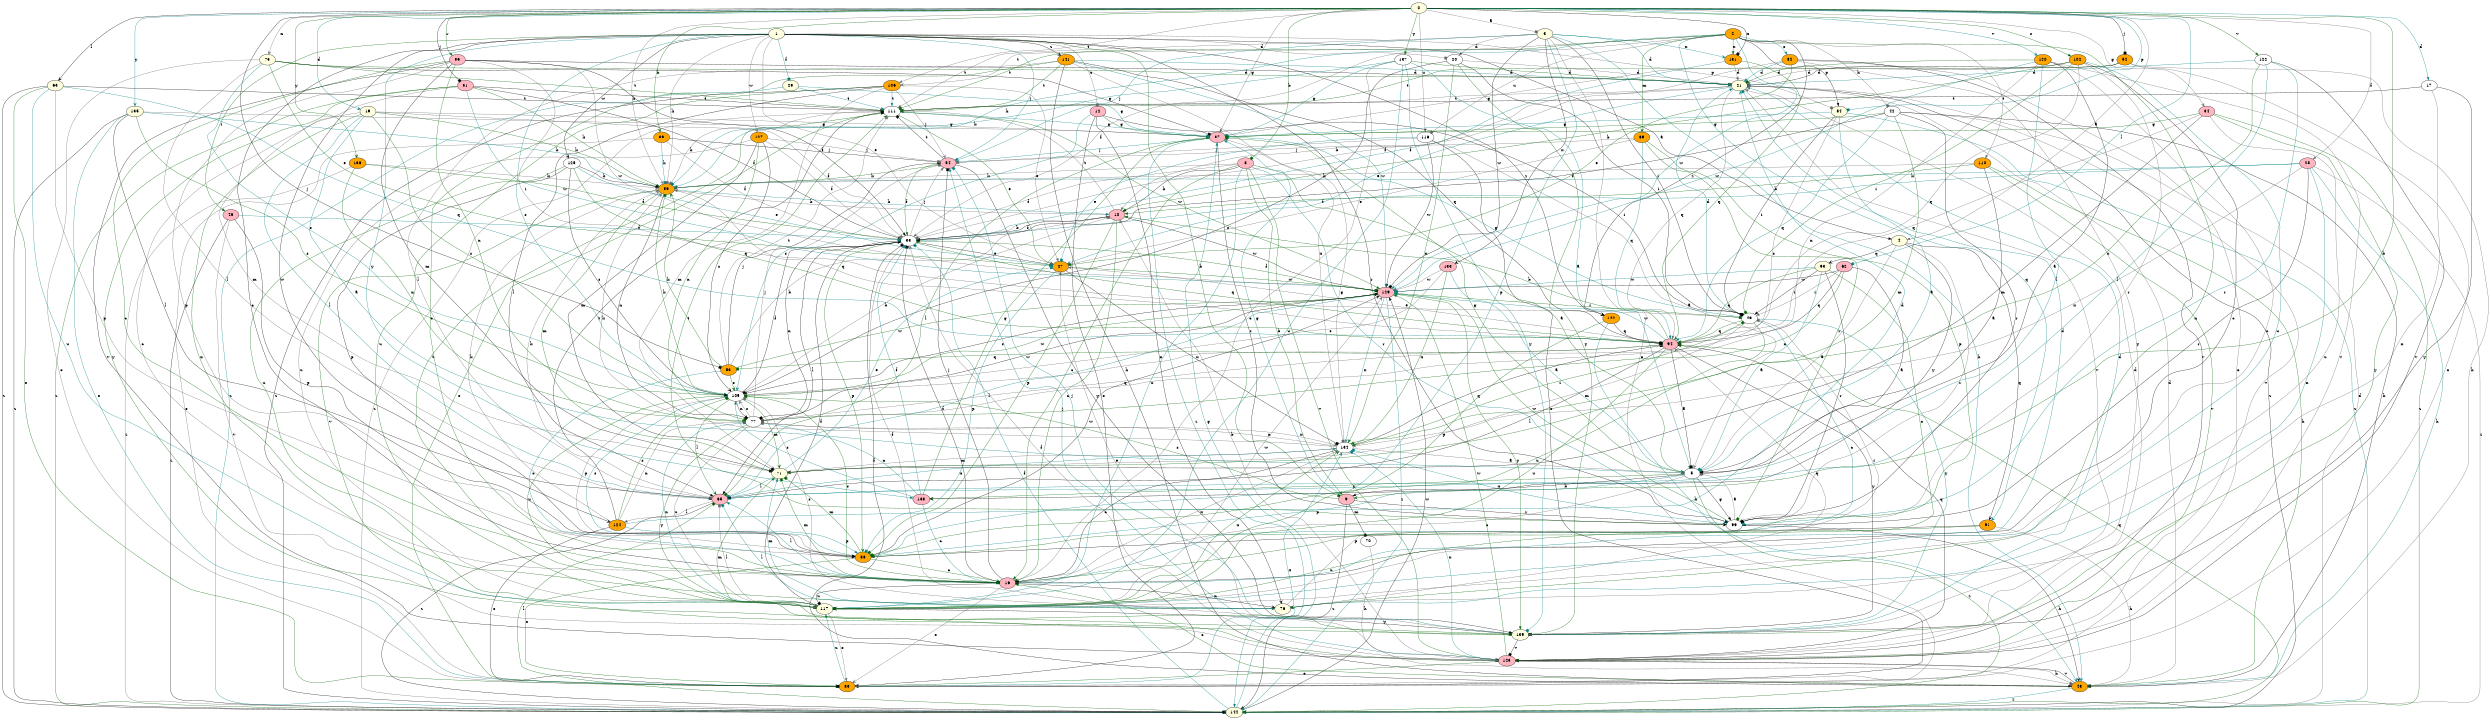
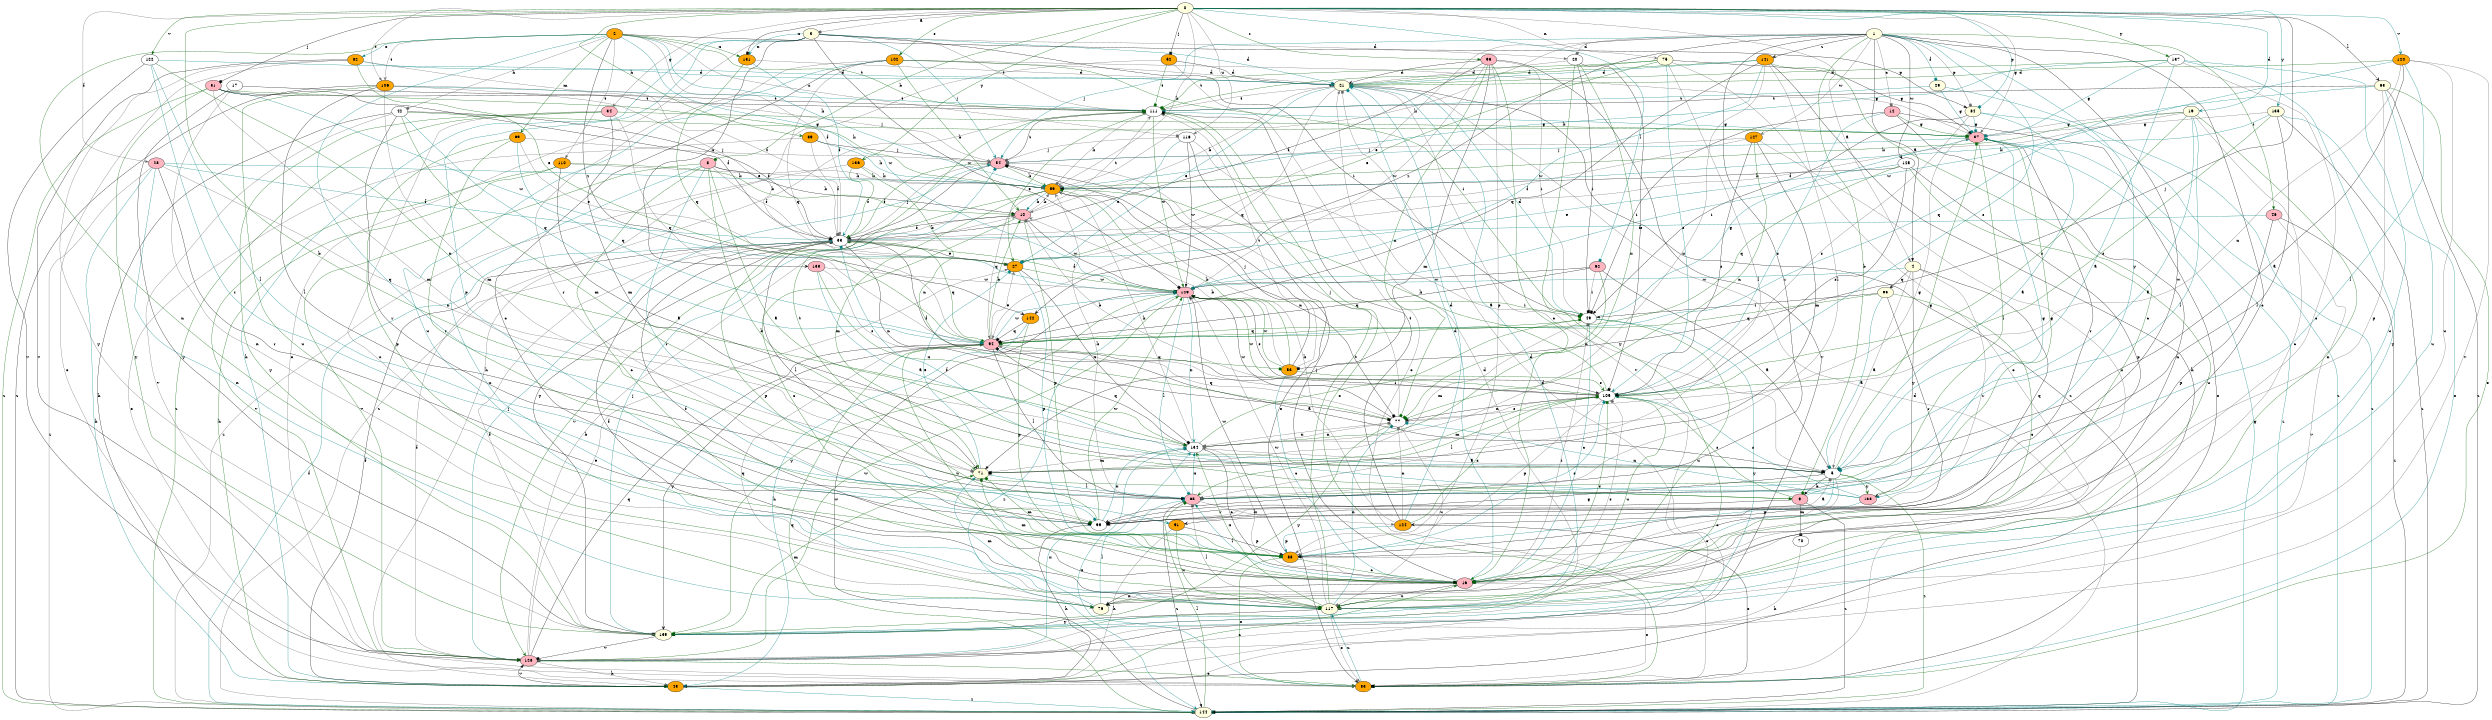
(2179, 13) -> none
(1606, 279) -> (1550, 280)
